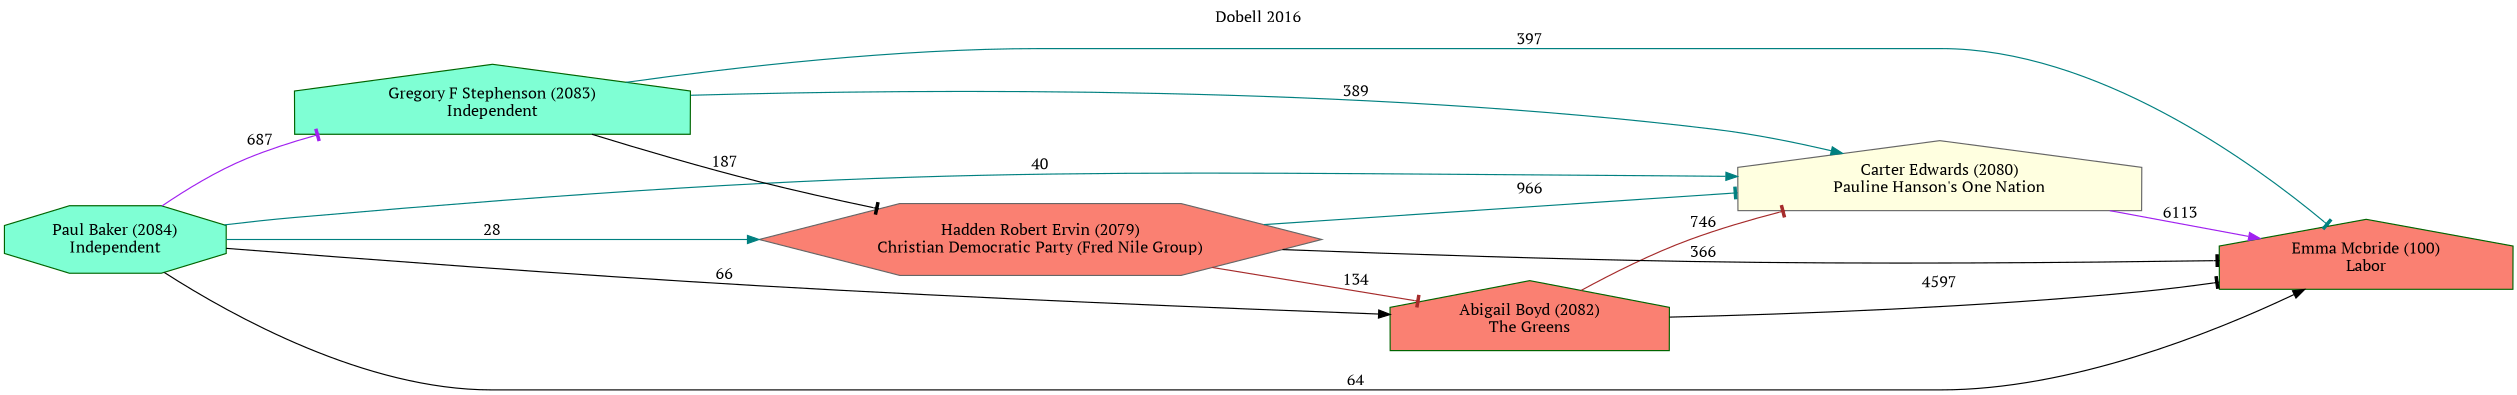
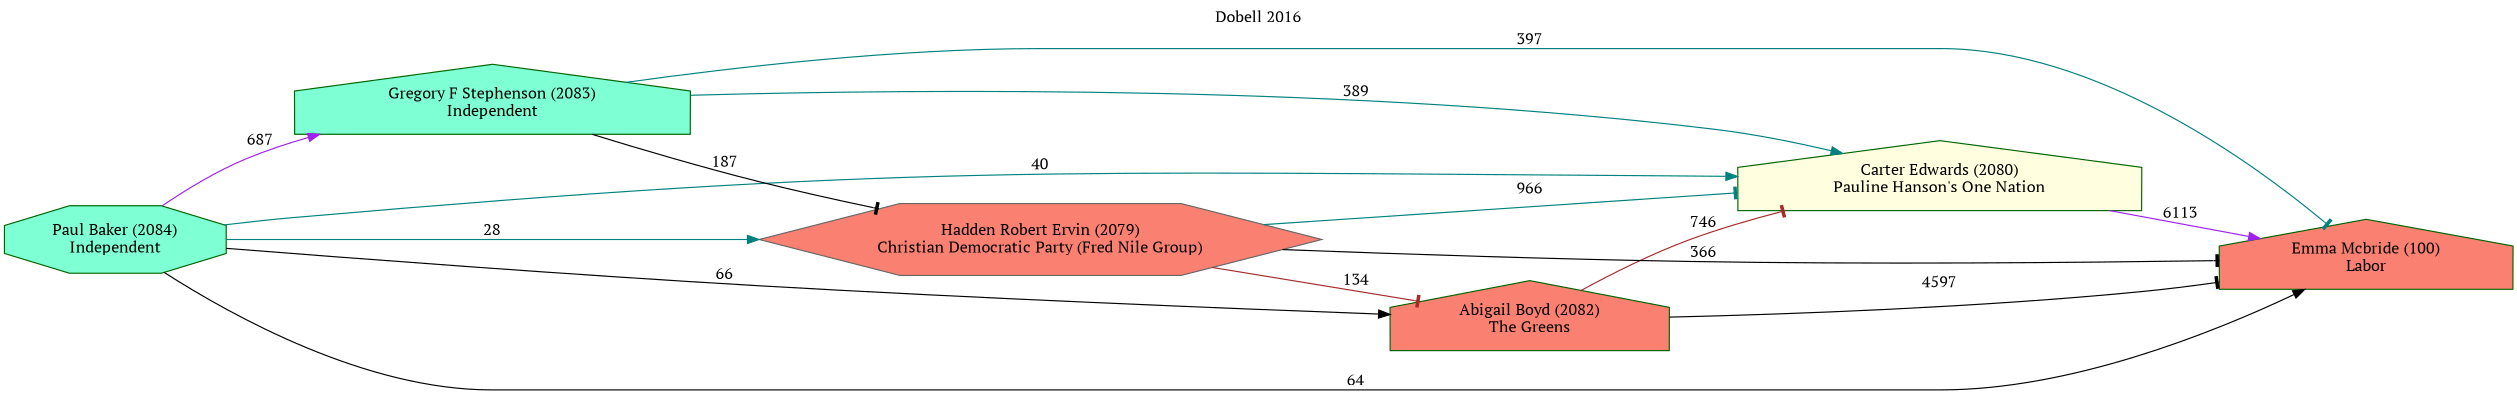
(235, 164) -> (232, 165)
(1940, 179) -> (1940, 179)
